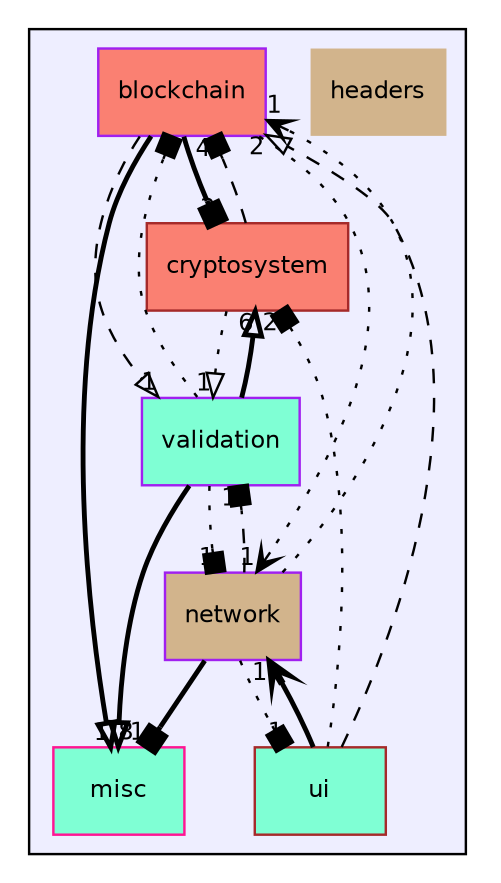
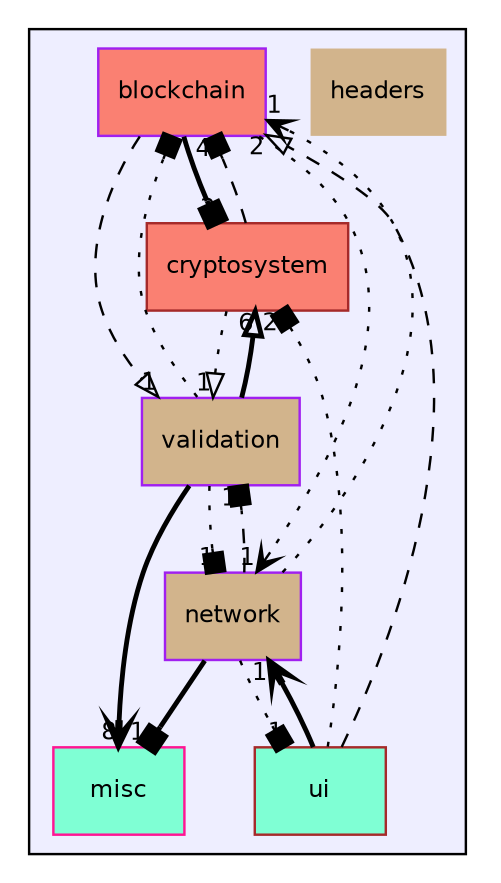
(84, 424) -> none
(221, 442) -> (221, 442)
(136, 598) -> (136, 598)
